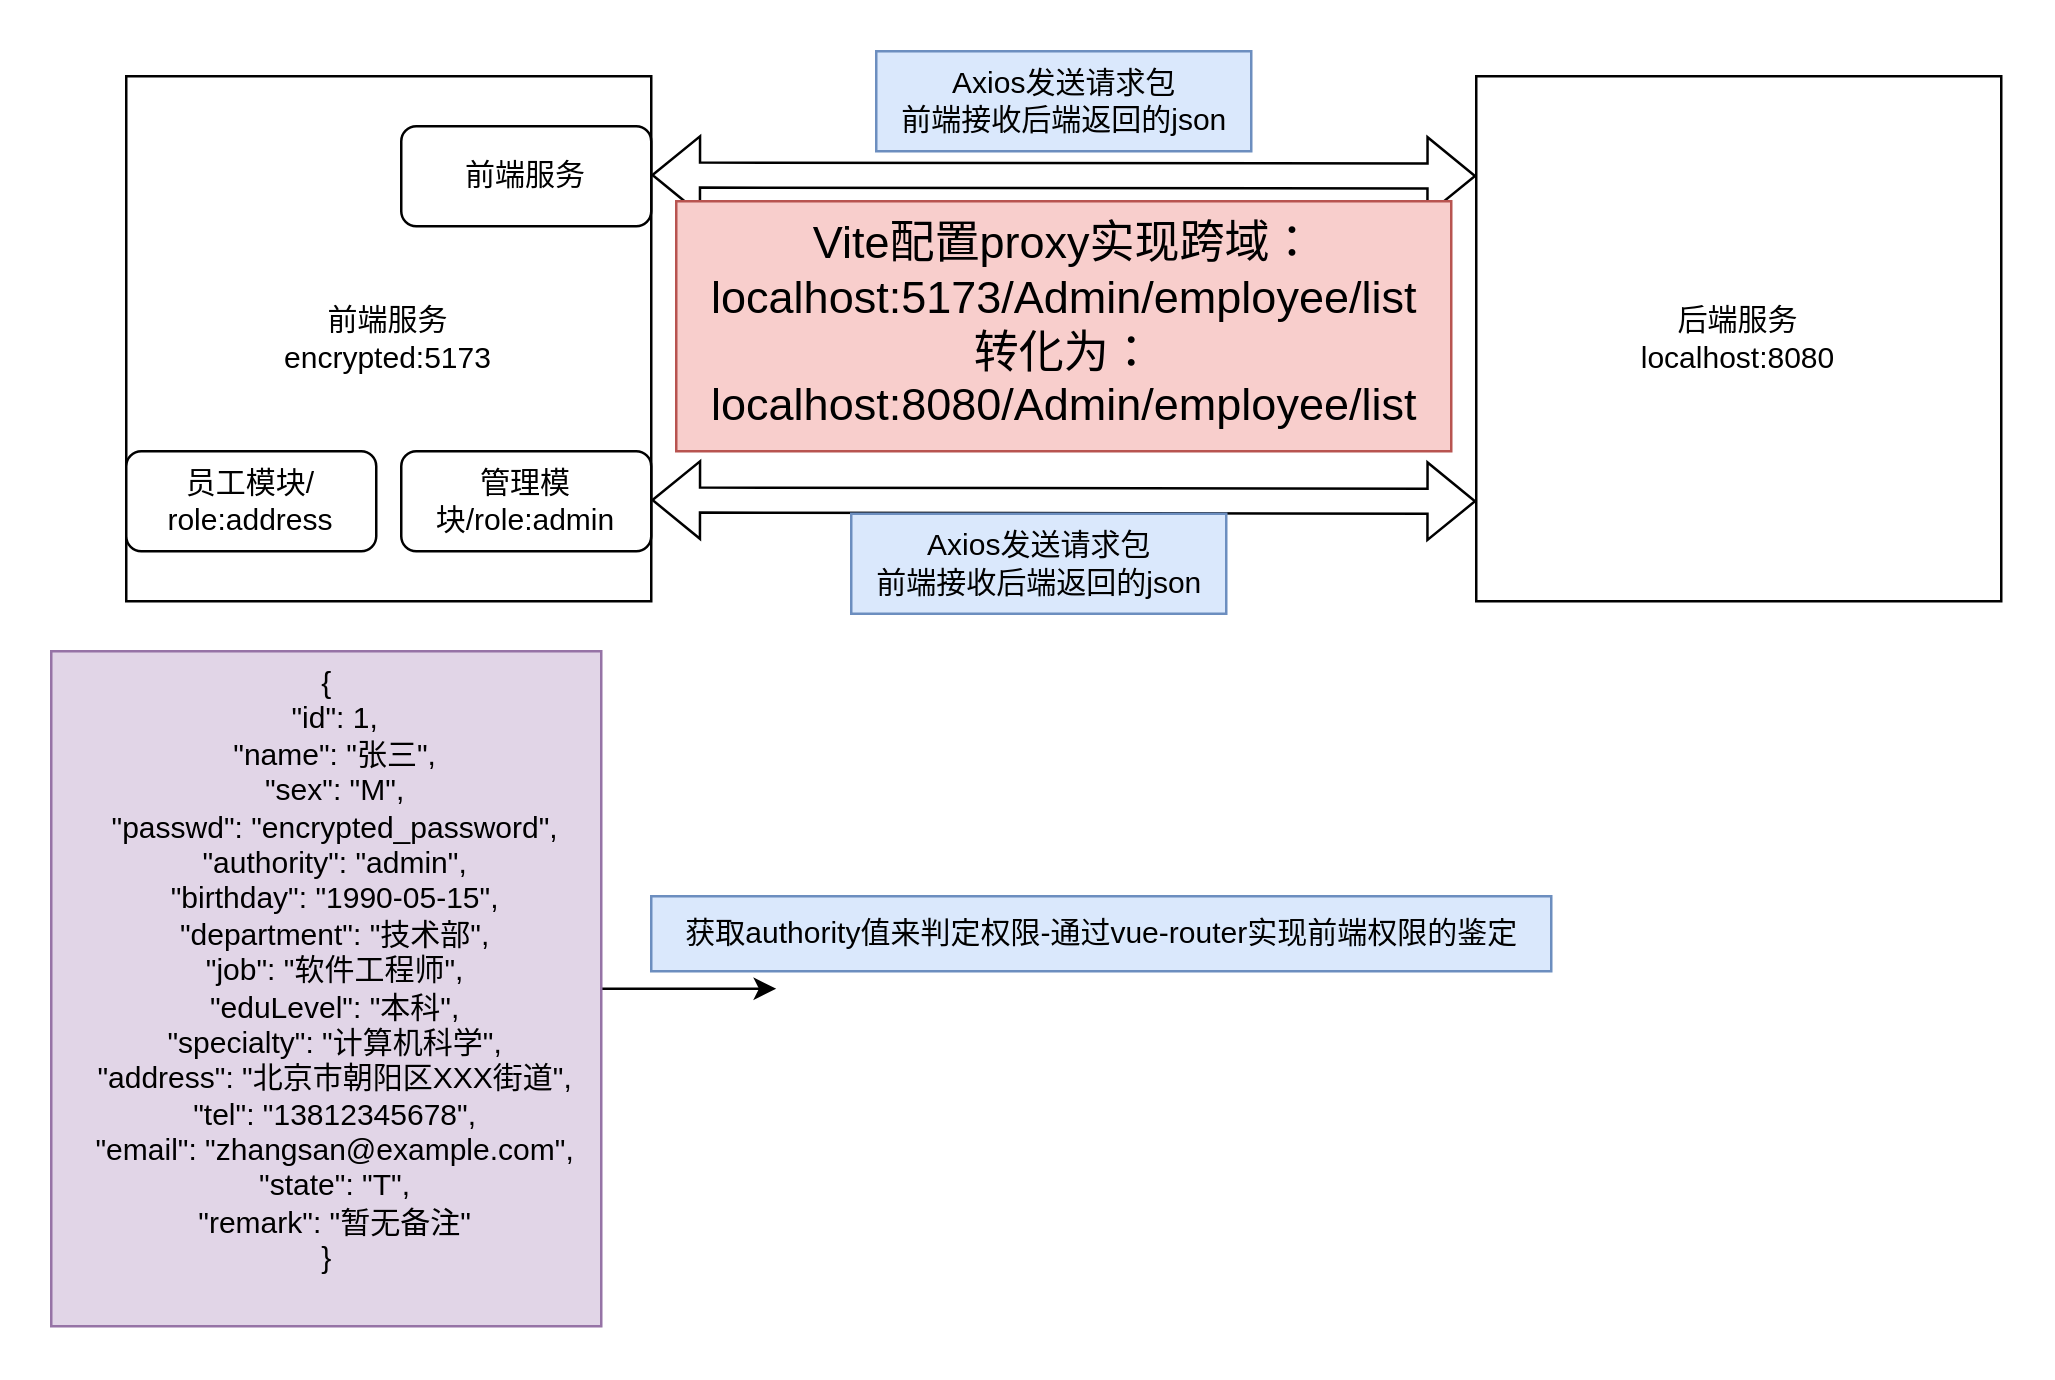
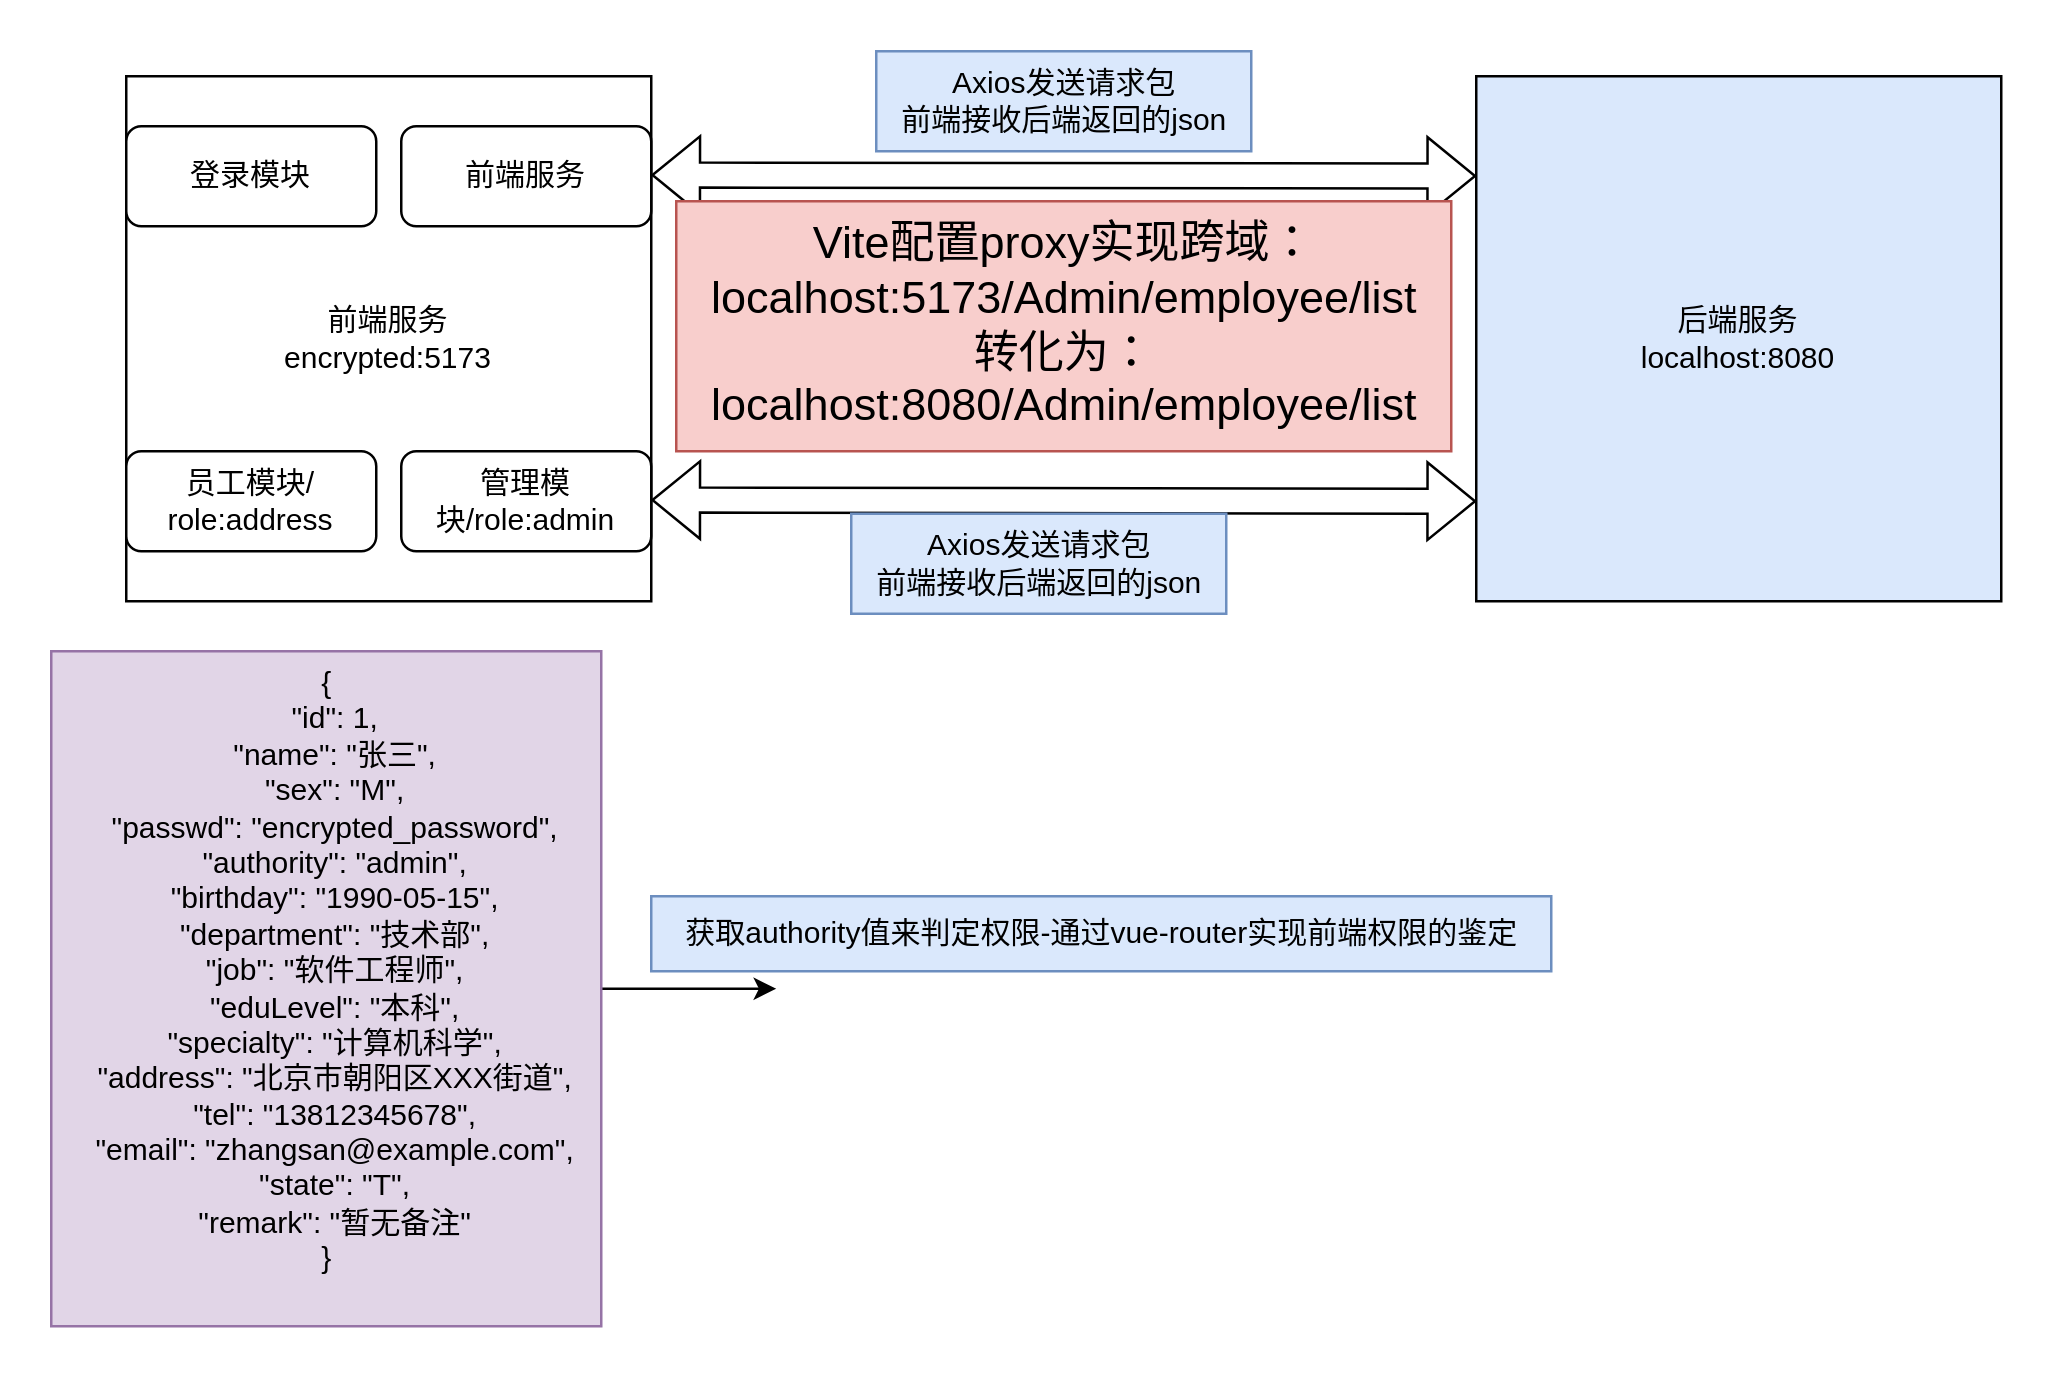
none -> (251, 176)
(1739, 339) -> (1739, 339)
